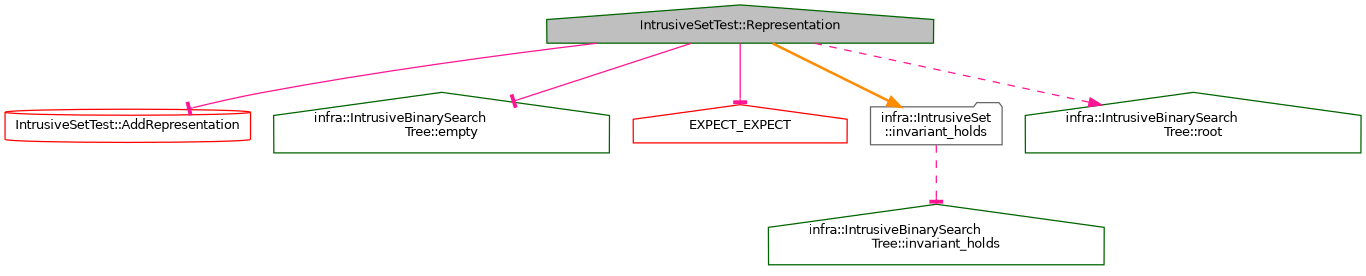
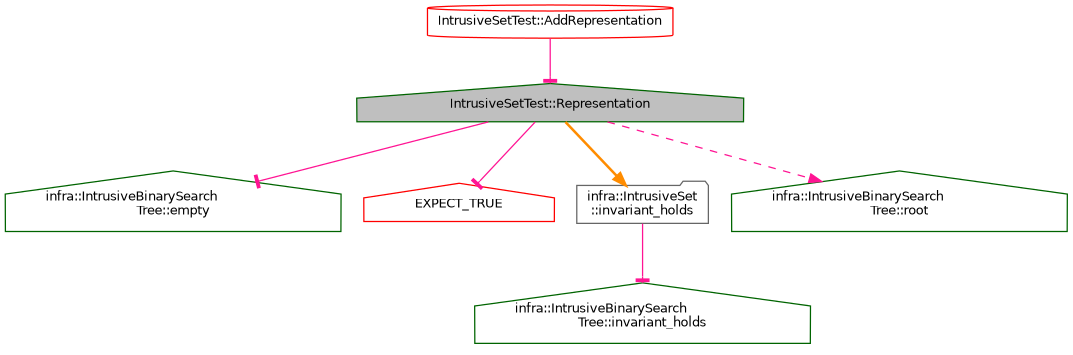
(394, 70) -> (550, 58)
(740, 126) -> (459, 204)
(936, 171) -> (643, 250)
